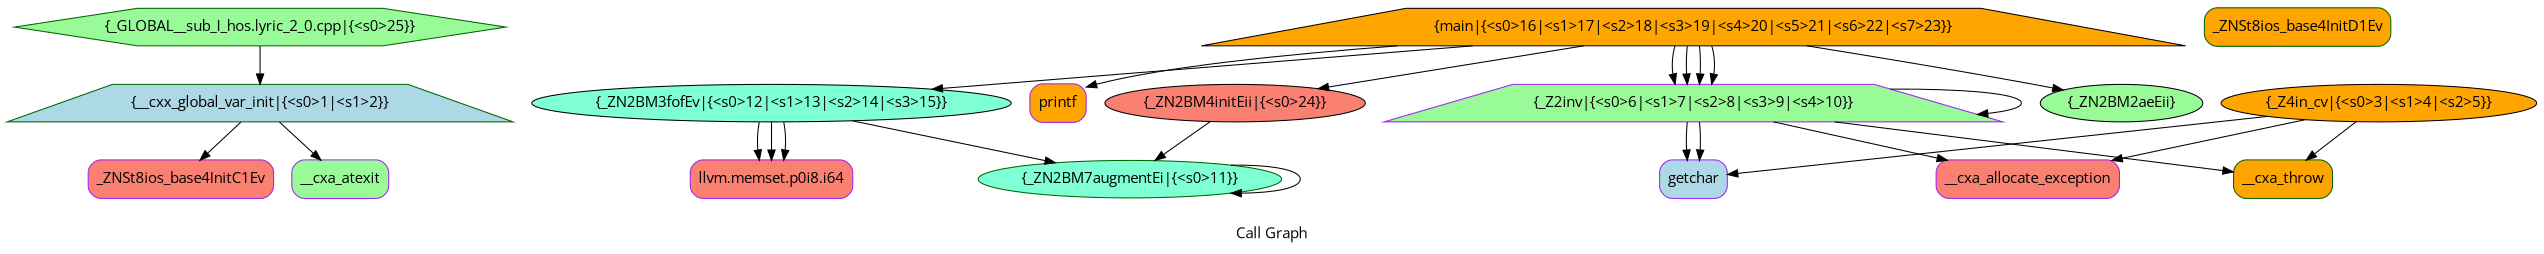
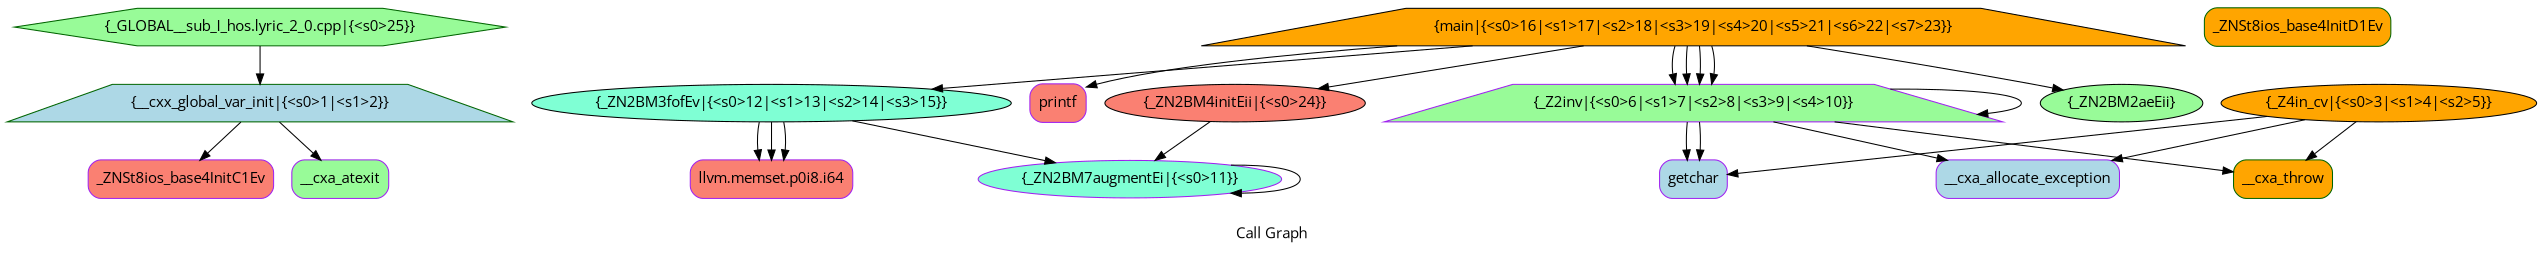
(1058, 103) -> (1058, 103)
(1130, 179) -> (1130, 179)
(2028, 179) -> (2028, 179)
